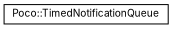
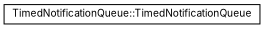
(86, 14) -> (132, 14)
